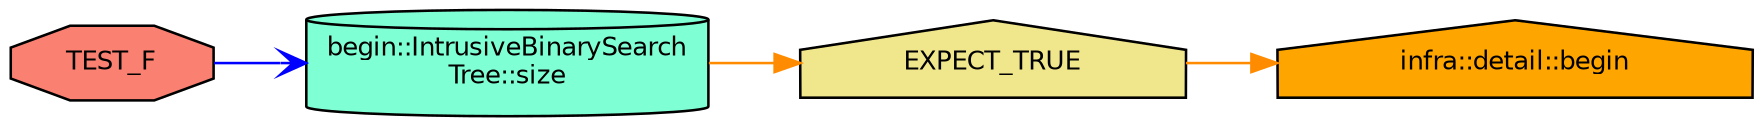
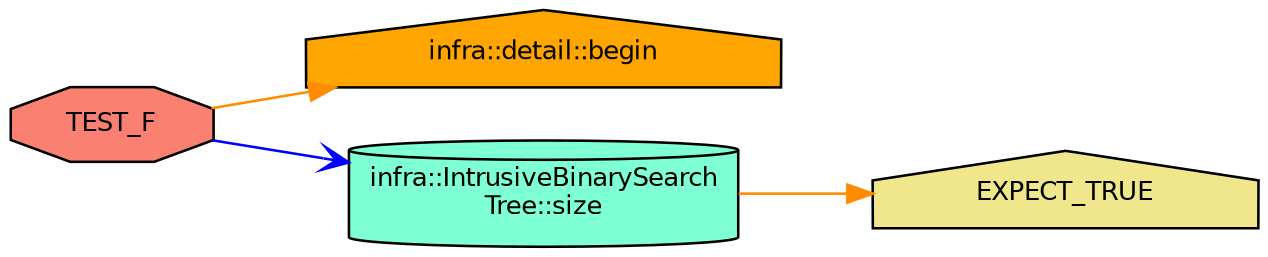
(507, 63) -> (544, 194)
(1219, 63) -> (261, 100)
